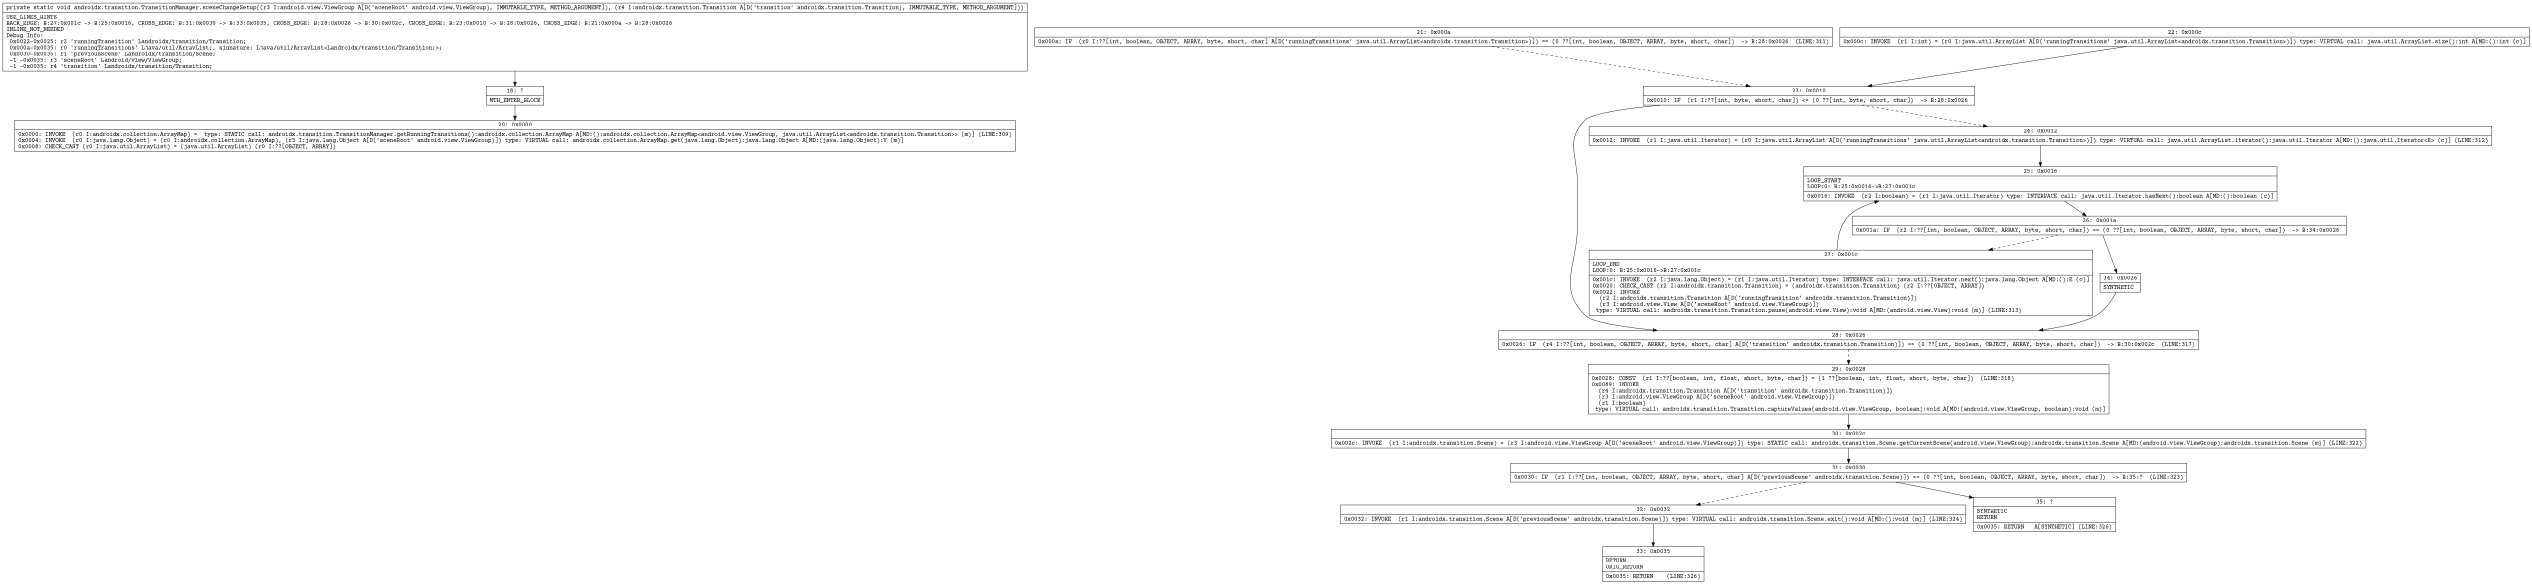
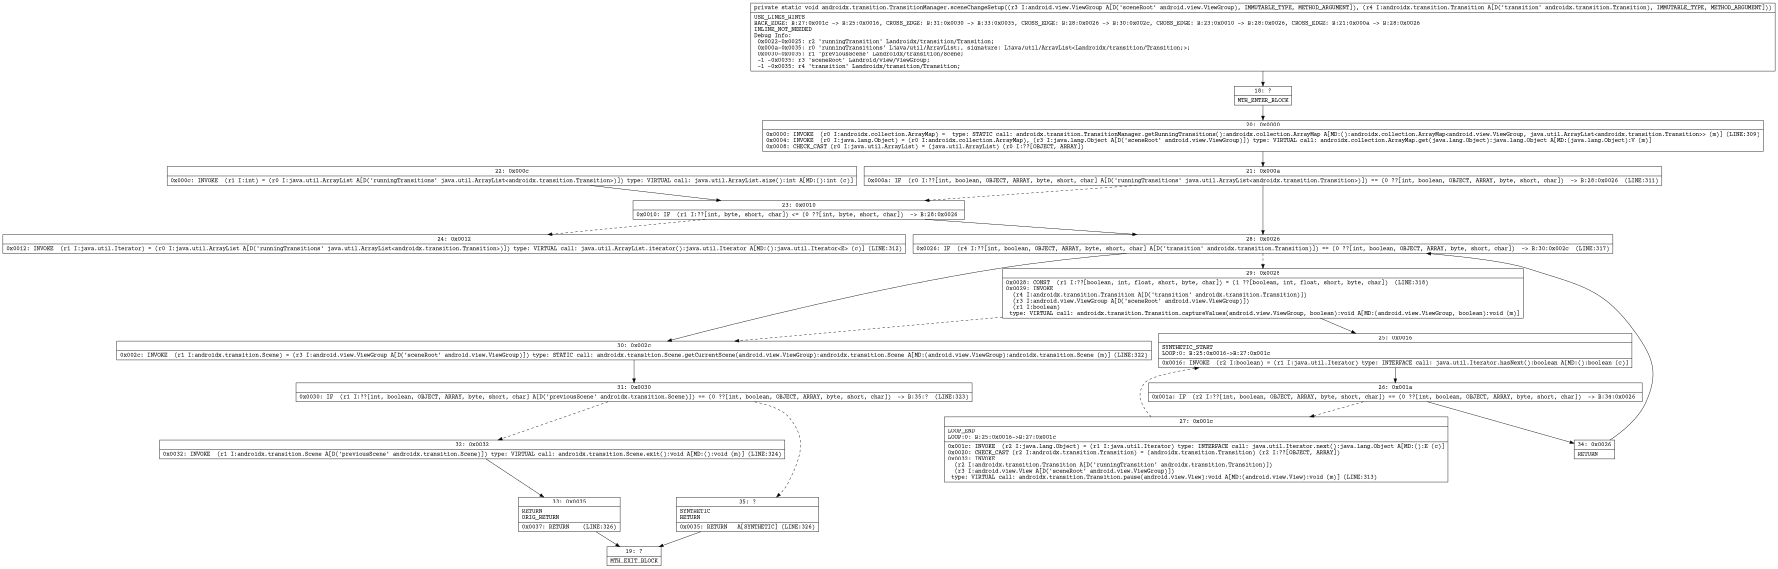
(2040, 154) -> (1336, 325)
none -> (1263, 157)
(1824, 180) -> (1187, 347)
none -> (1263, 208)
(1846, 219) -> (1151, 379)
none -> (897, 287)
(2119, 287) -> (1588, 454)
(1620, 292) -> (975, 459)
(1619, 385) -> (1033, 289)
(1849, 419) -> (871, 329)
(1933, 489) -> (800, 438)
none -> (634, 556)
(1653, 576) -> (569, 527)
